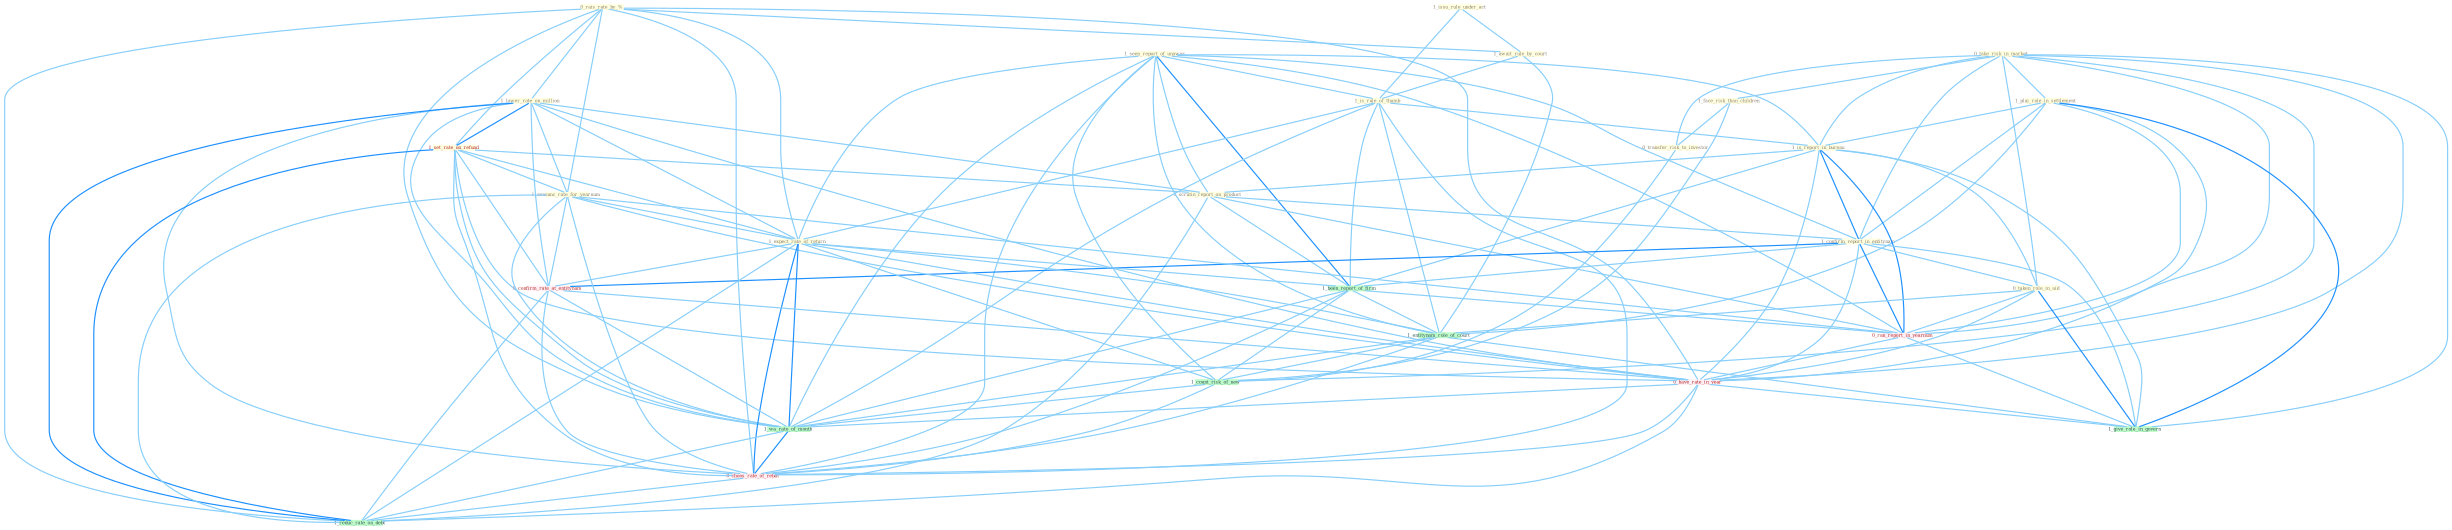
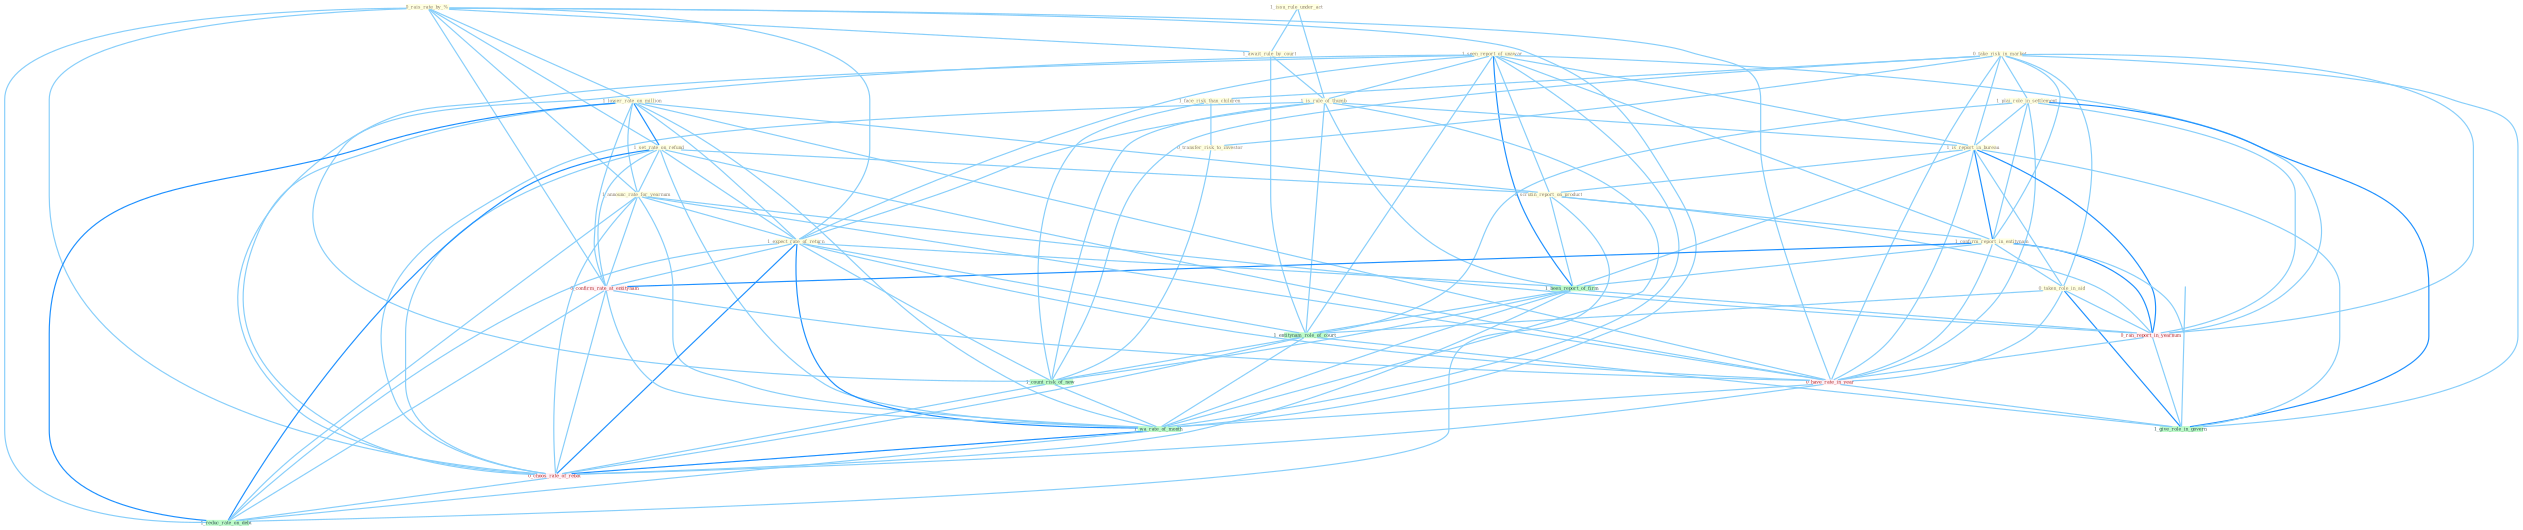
none -> (517, 147)
(455, 148) -> (660, 148)
none -> (1117, 160)
(1057, 490) -> none
